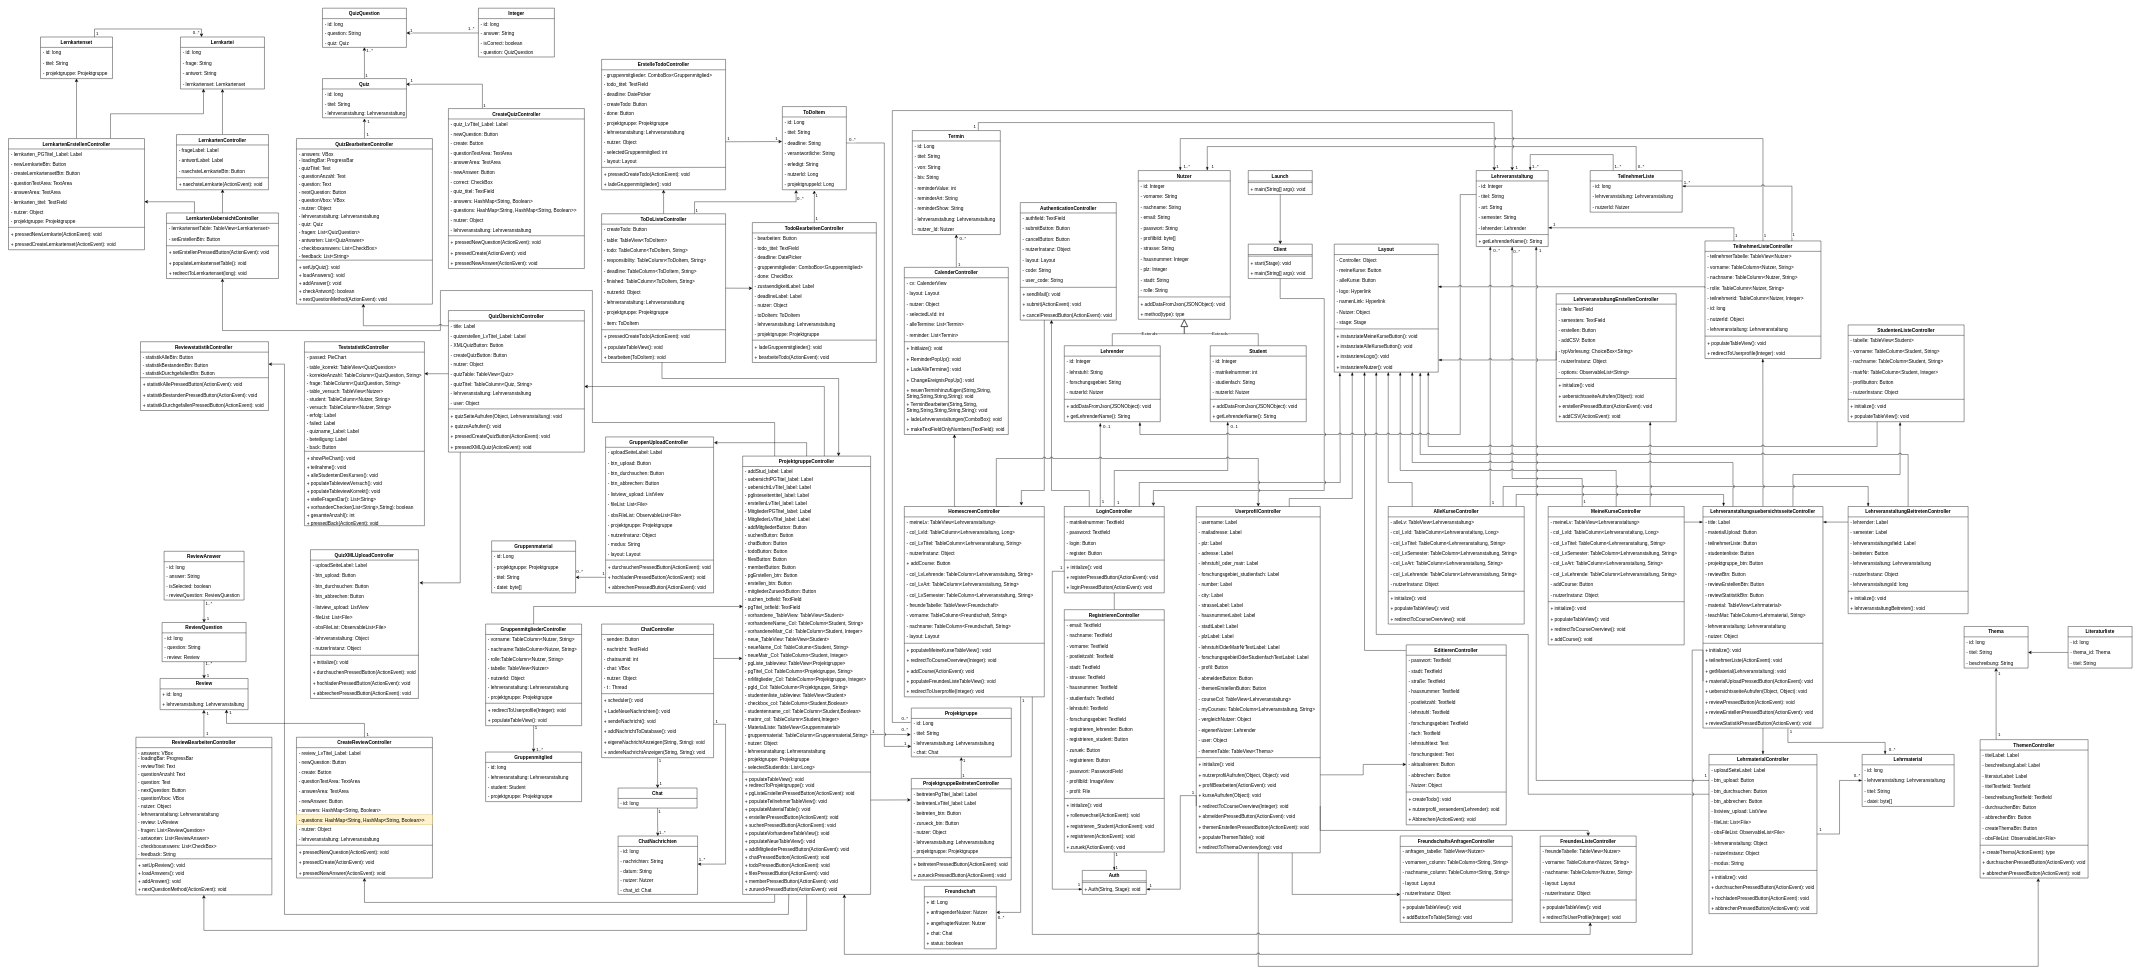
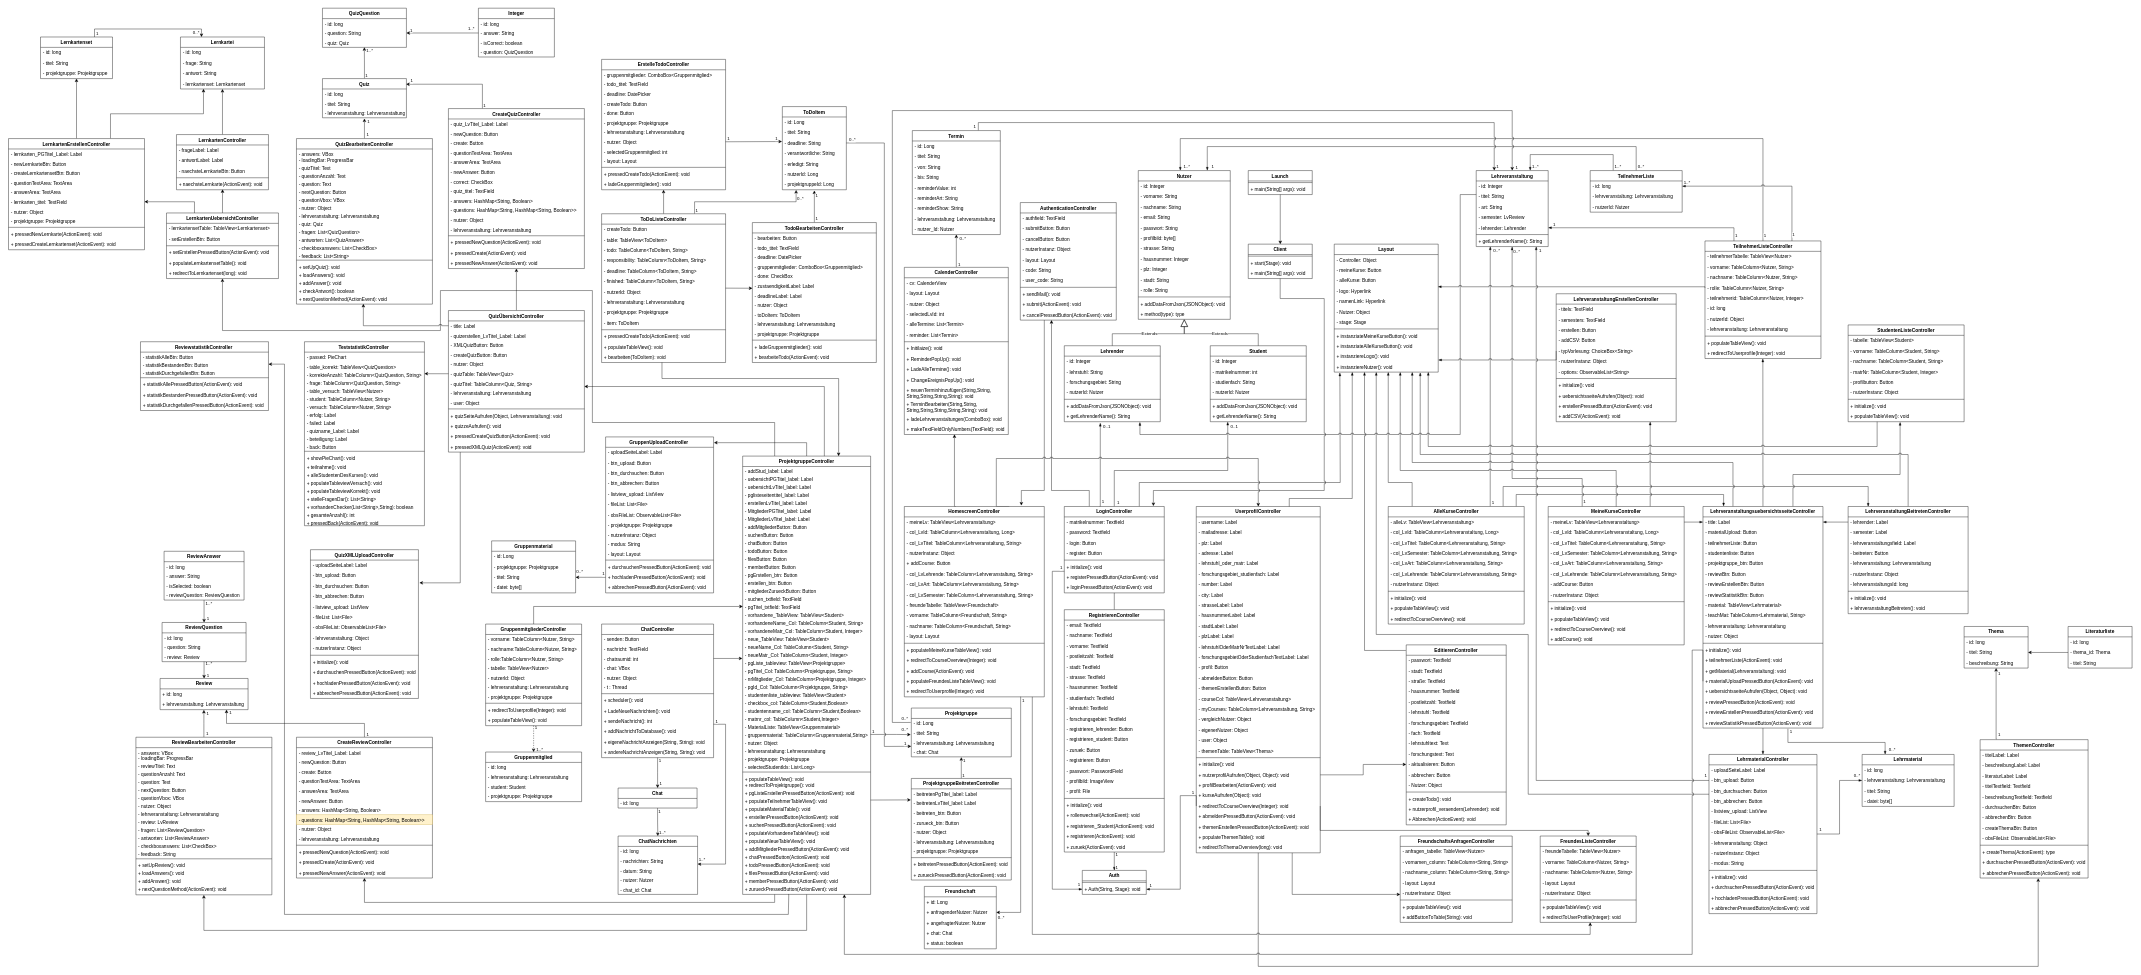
(1500, 218) -> (1503, 218)
none -> (516, 272)
(633, 722) -> (631, 722)
(1231, 730) -> (1227, 730)
(533, 738) -> (533, 738)
